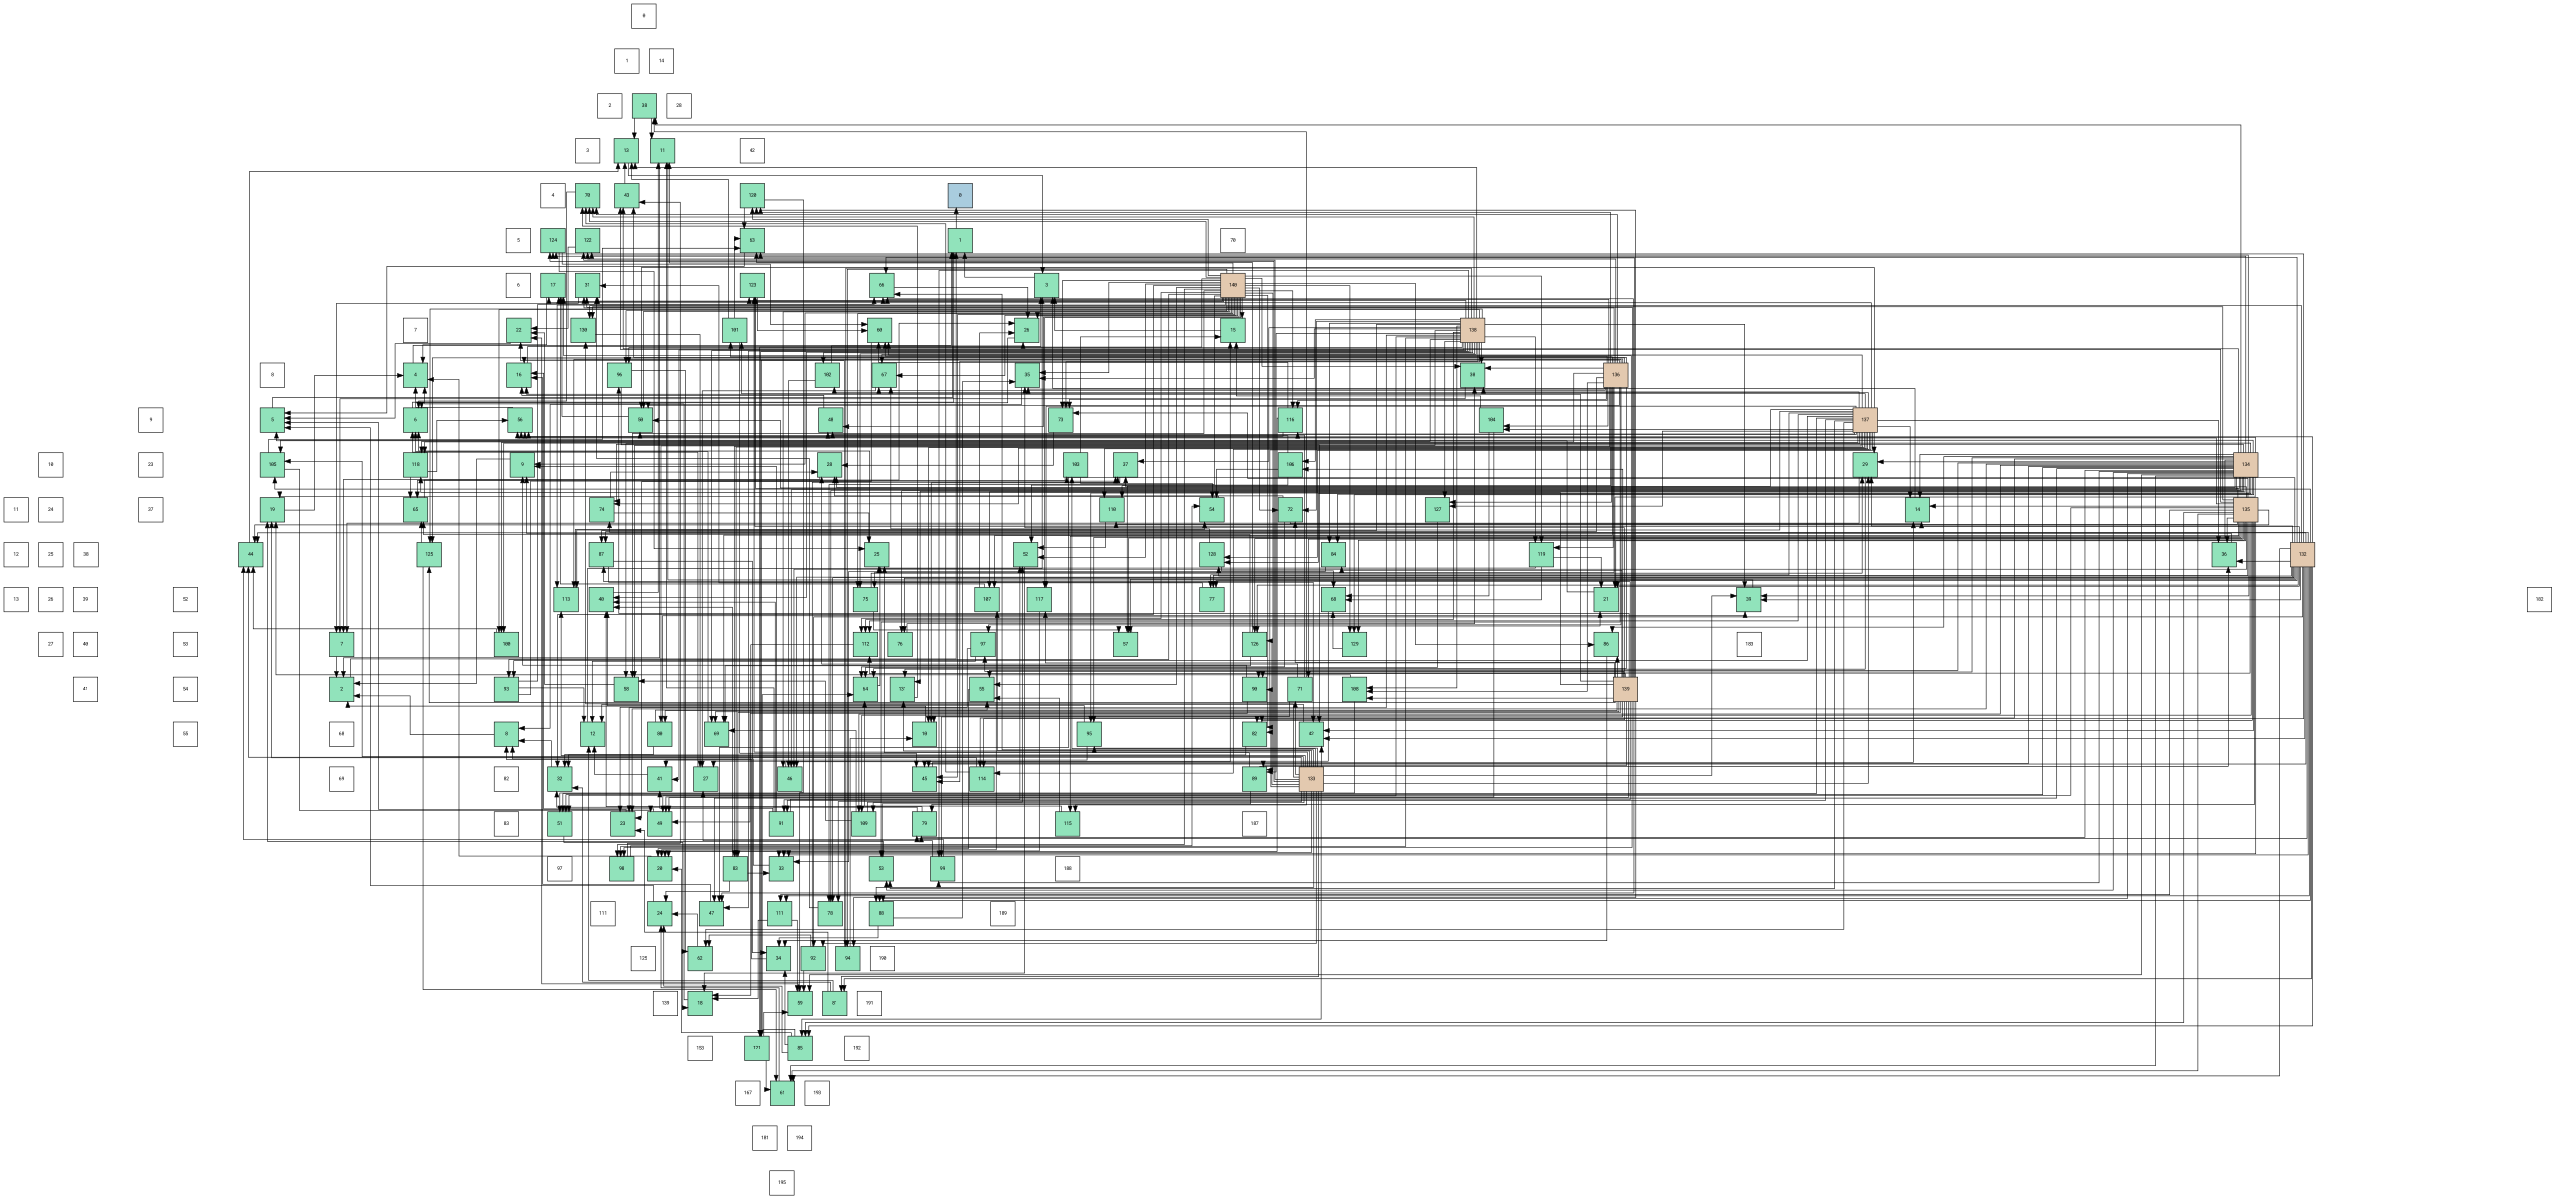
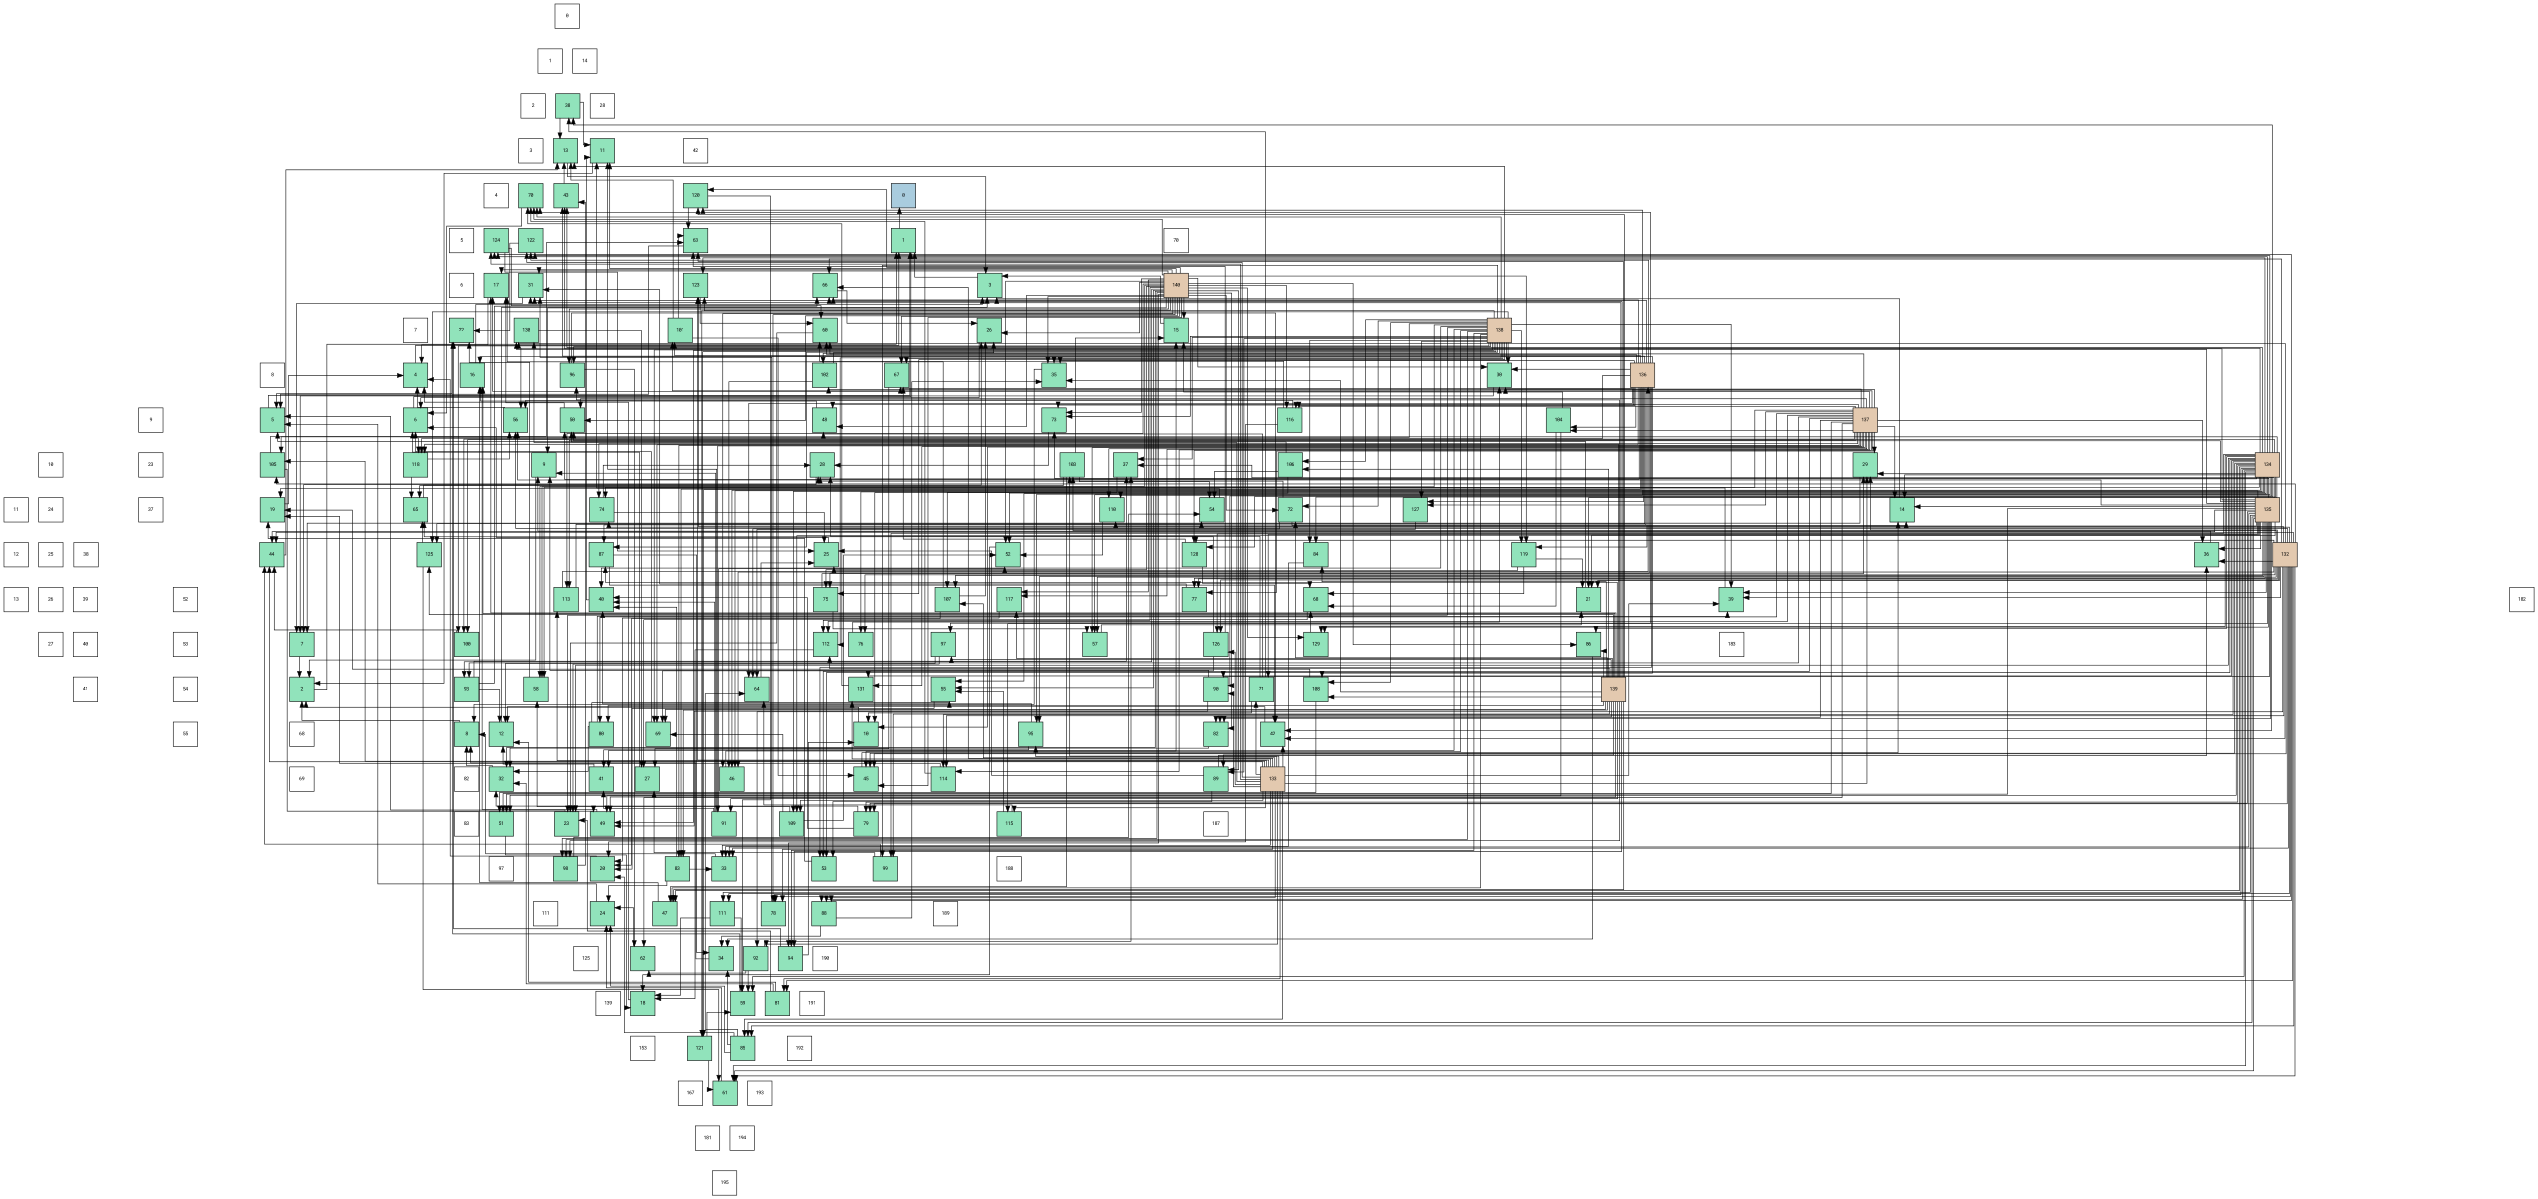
(988, 360) -> (1186, 571)
(1480, 669) -> (1258, 446)
